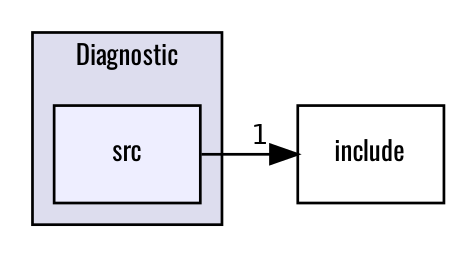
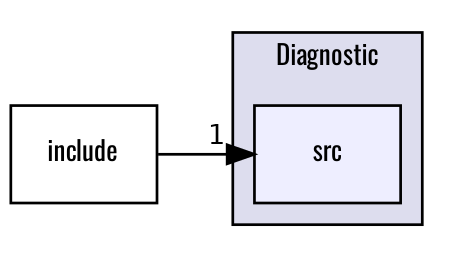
(239, 154) -> (193, 154)
